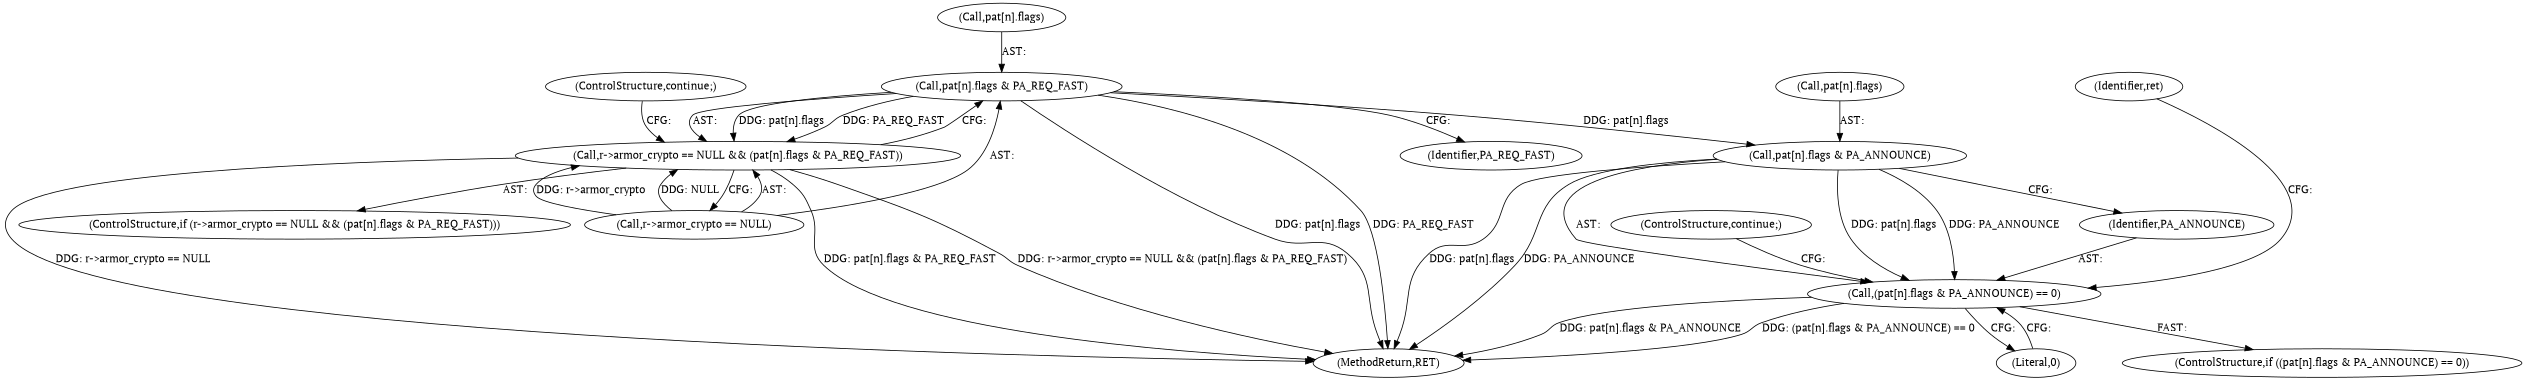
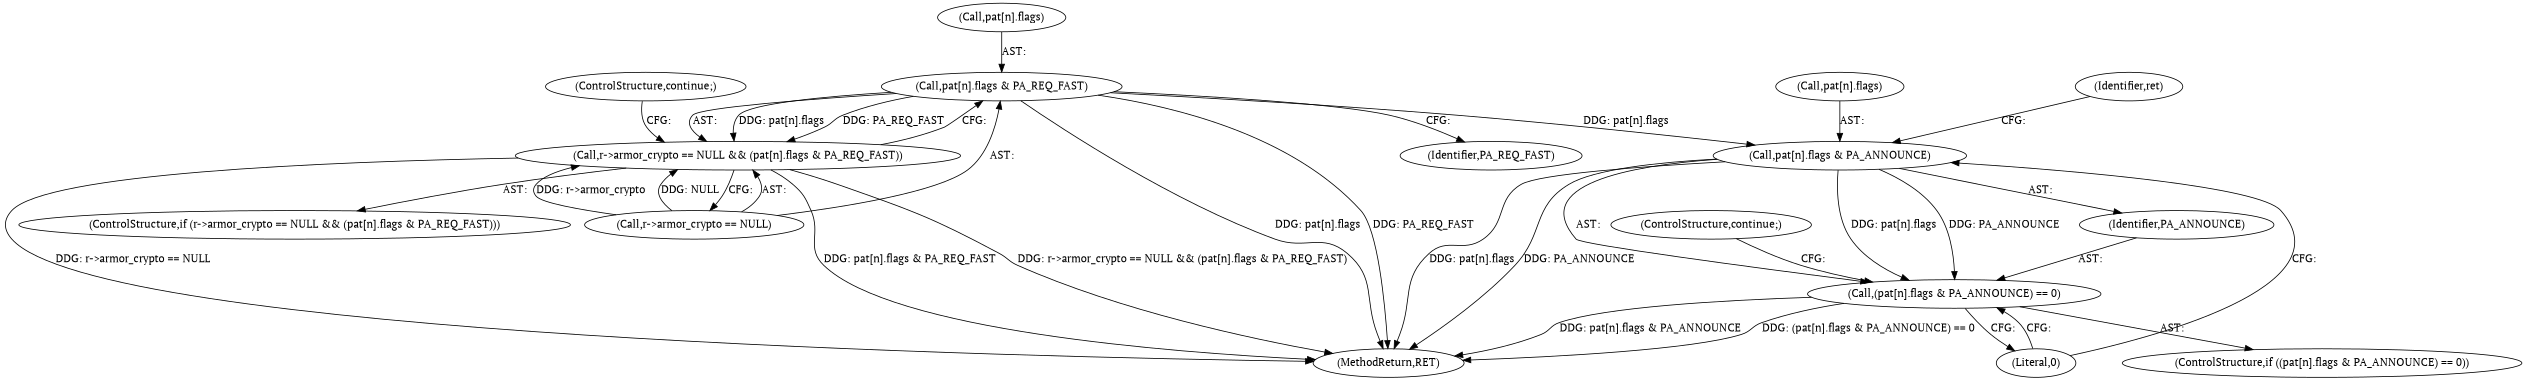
(2042, 190) -> (2042, 190)
none -> (2268, 203)
(2285, 231) -> (1995, 119)
(2174, 329) -> (2174, 329)
